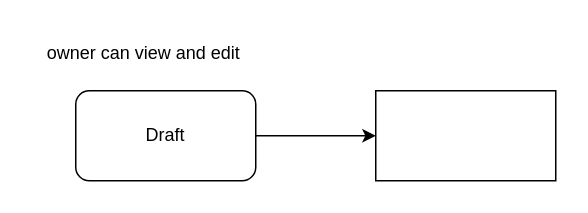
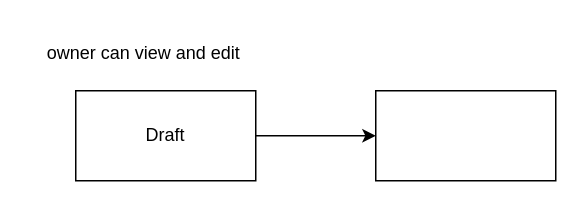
(166, 136) -> (166, 136)
